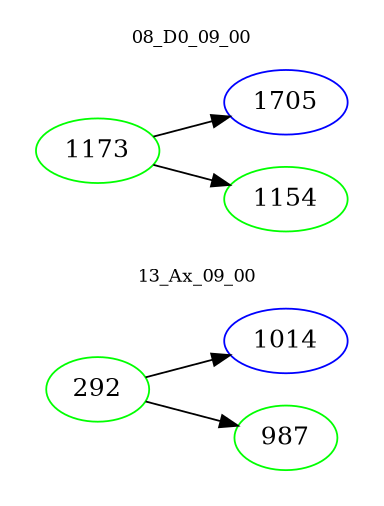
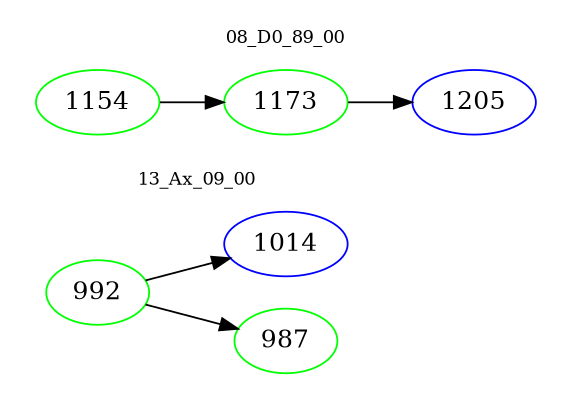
(192, 39) -> (286, 39)
(286, 102) -> (474, 102)
(183, 173) -> (183, 102)
(98, 389) -> (98, 292)
